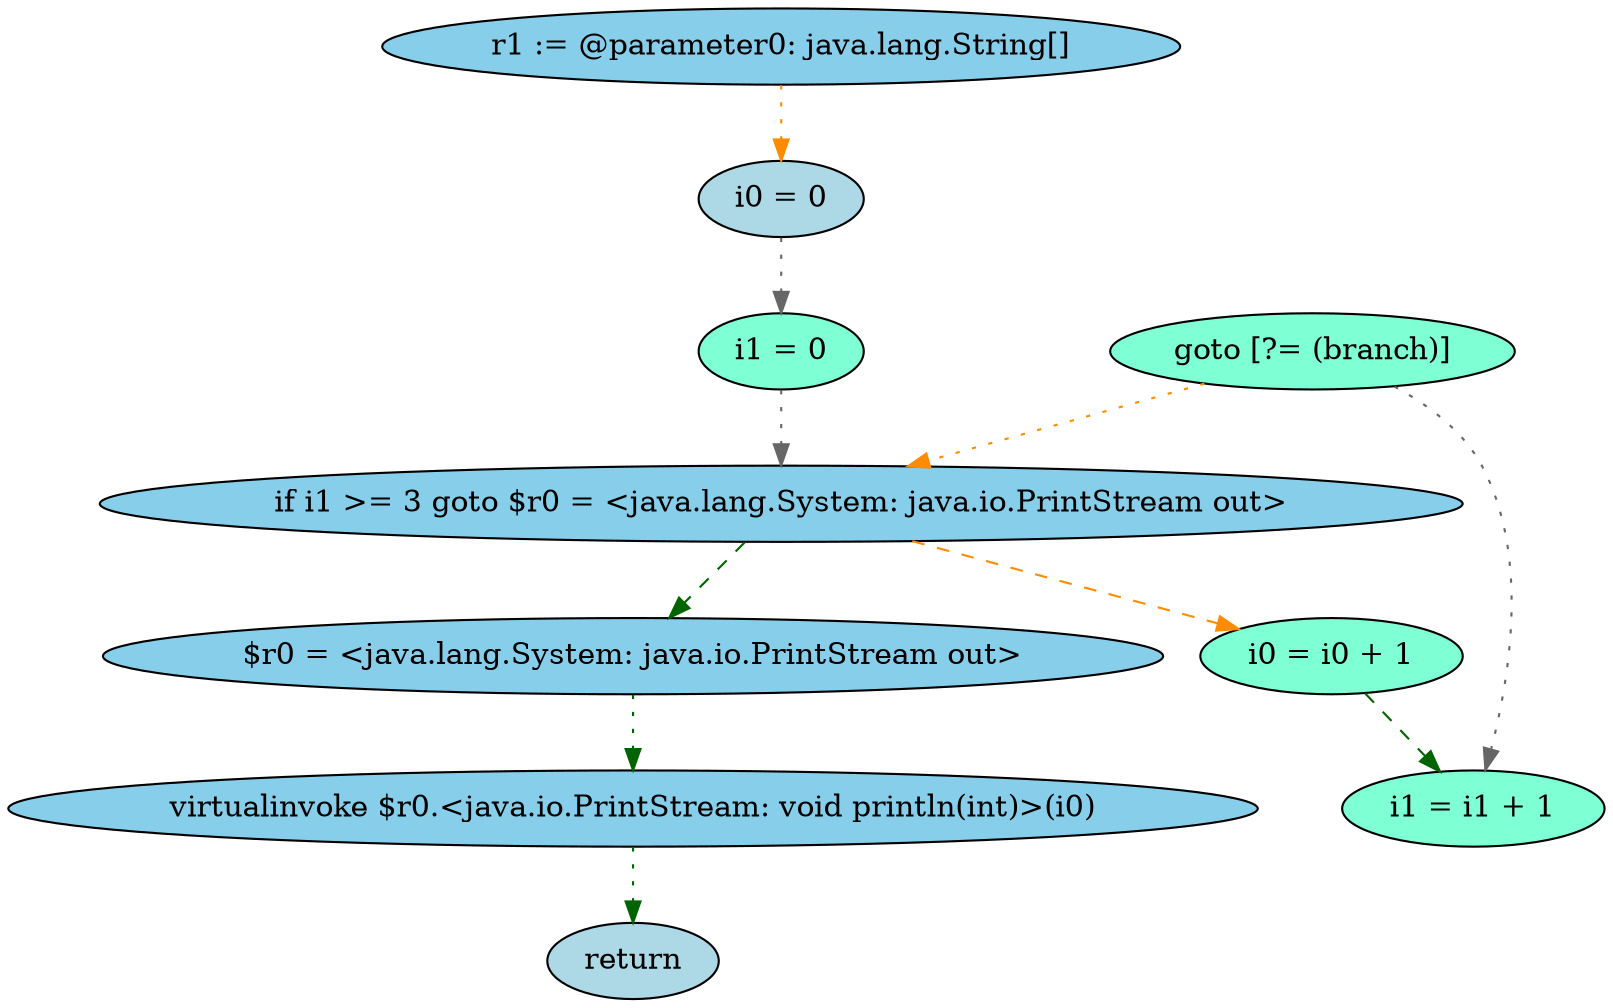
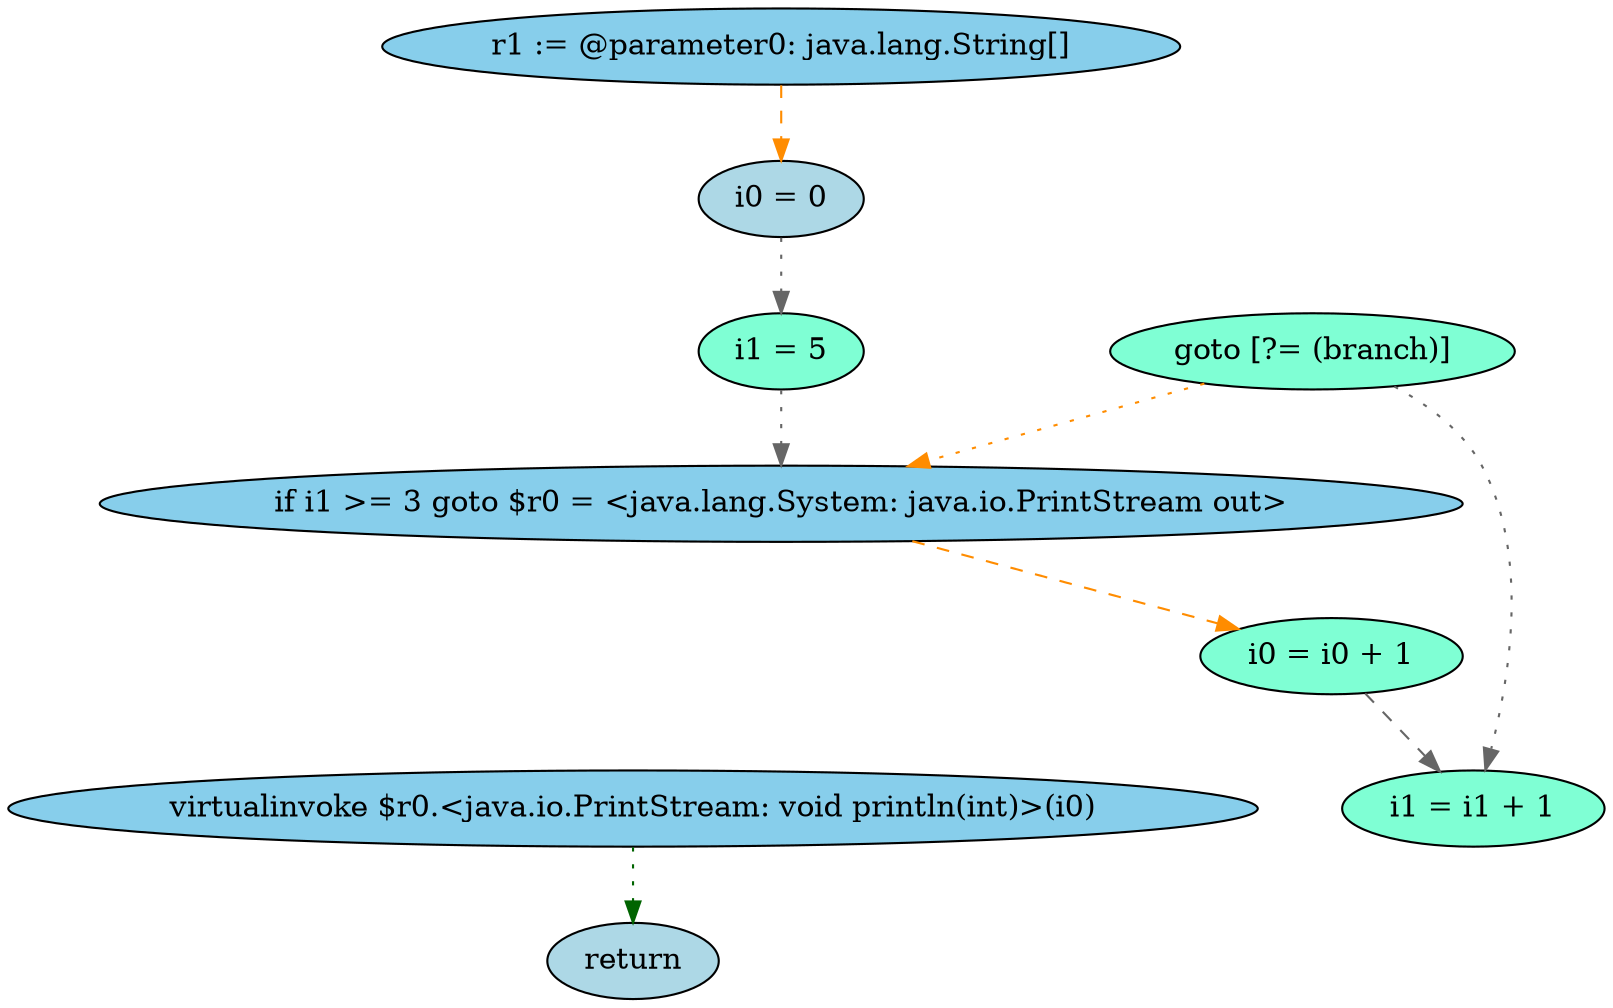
(781, 112) -> (781, 112)
(781, 351) -> (781, 351)
(633, 656) -> none
(1395, 725) -> (1395, 725)
